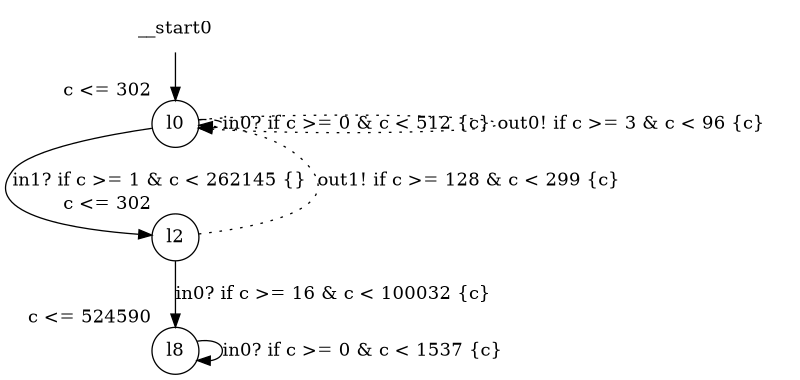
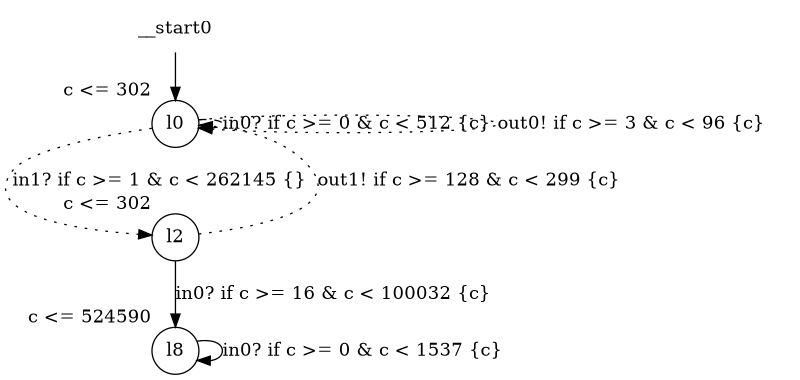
(9, 179) -> (9, 179)
